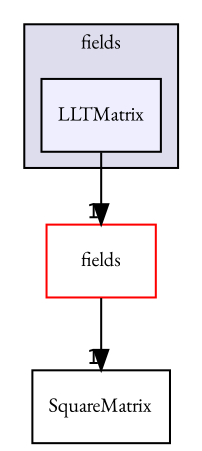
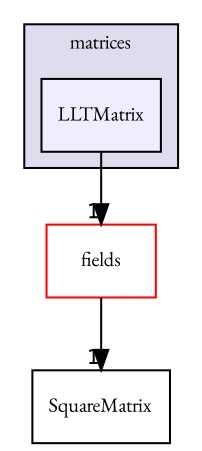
(101, 44) -> (101, 44)
